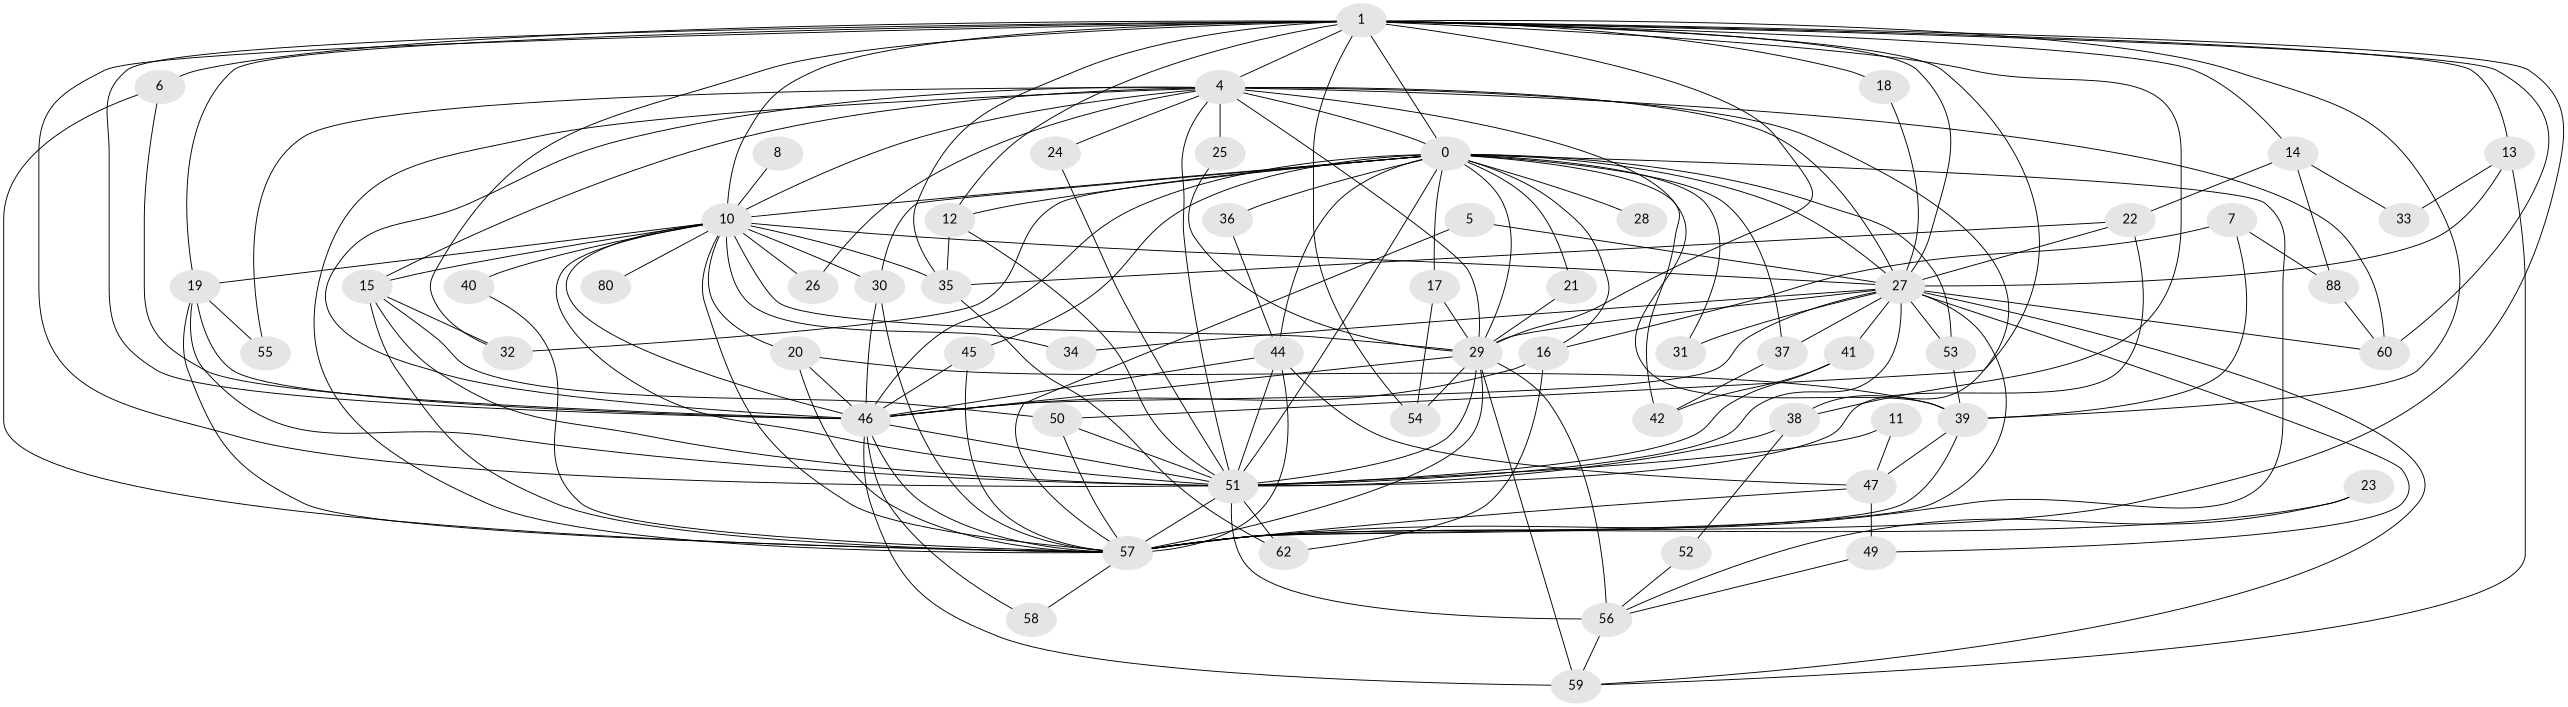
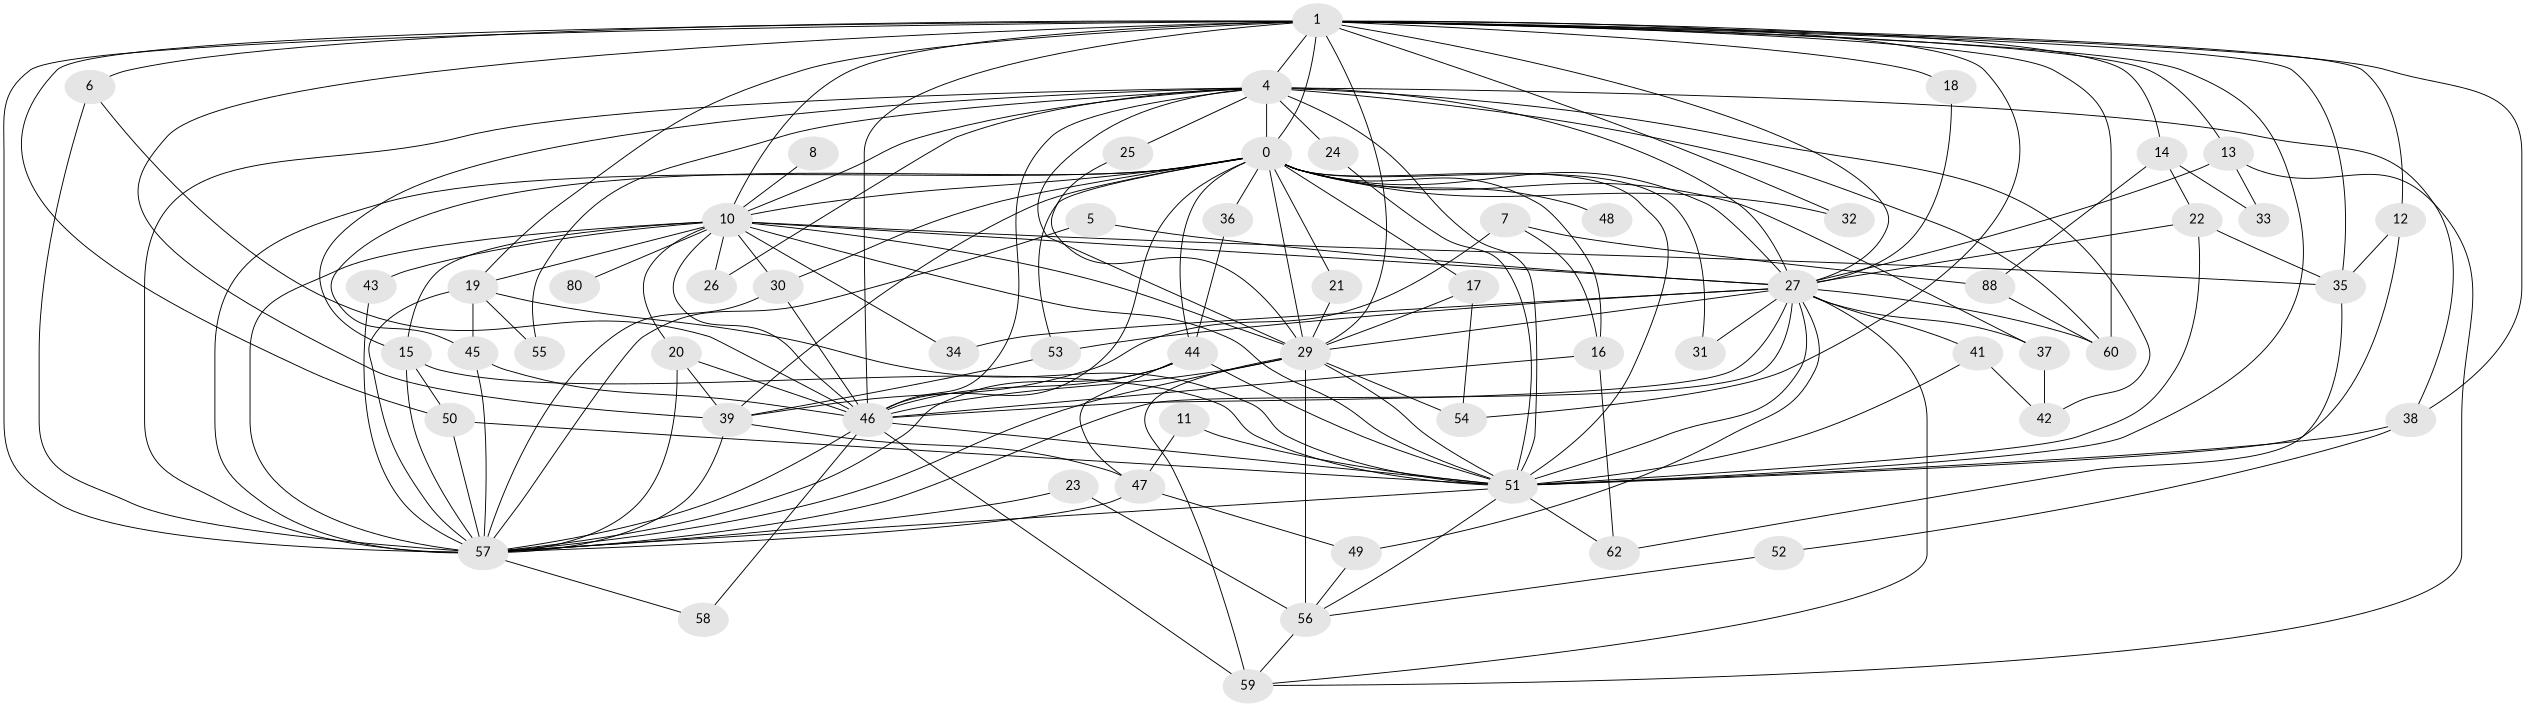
(1196, 179) -> none
(1642, 220) -> (1607, 220)
(469, 287) -> (371, 287)
(438, 320) -> none
(496, 406) -> (473, 320)
